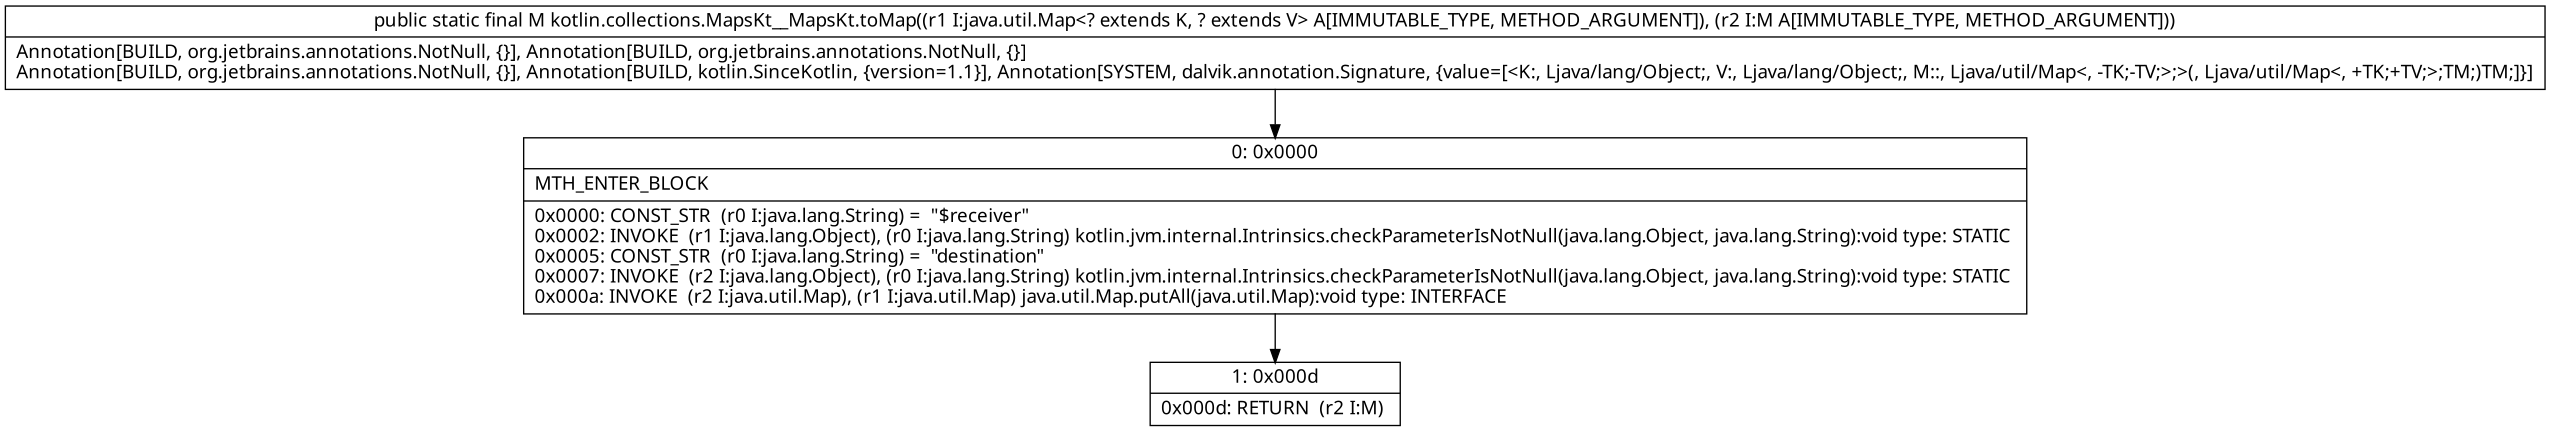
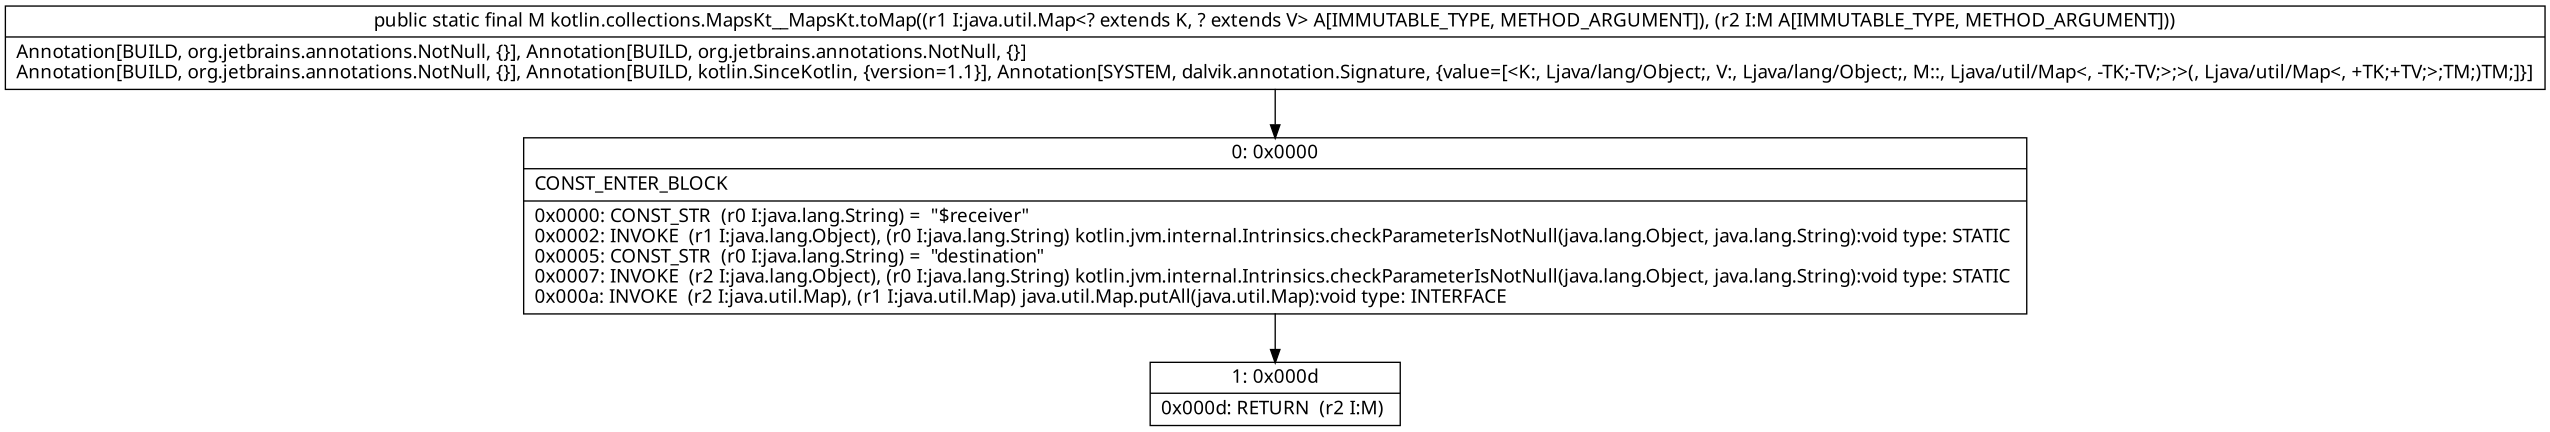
(622, 184) -> (632, 184)
